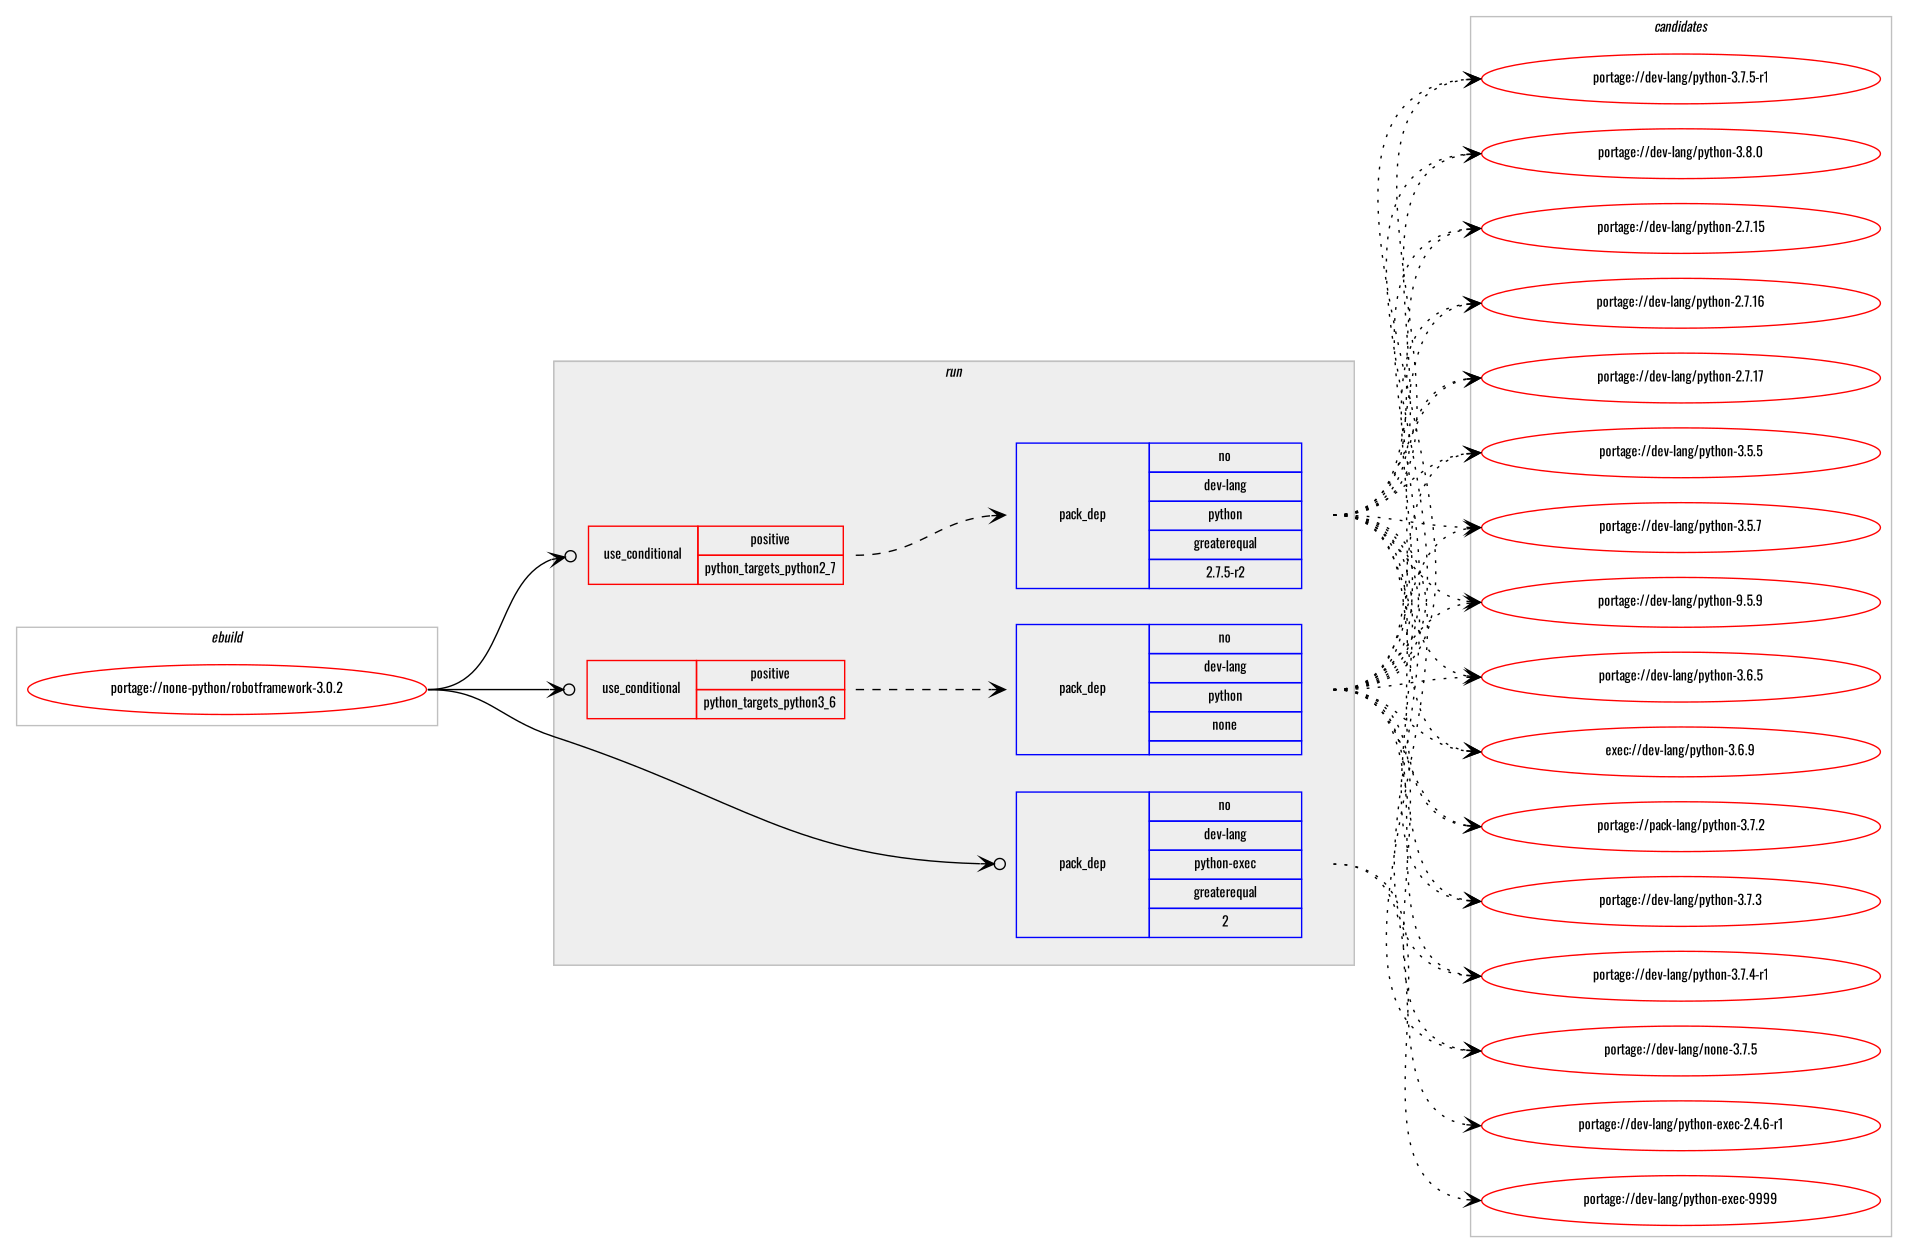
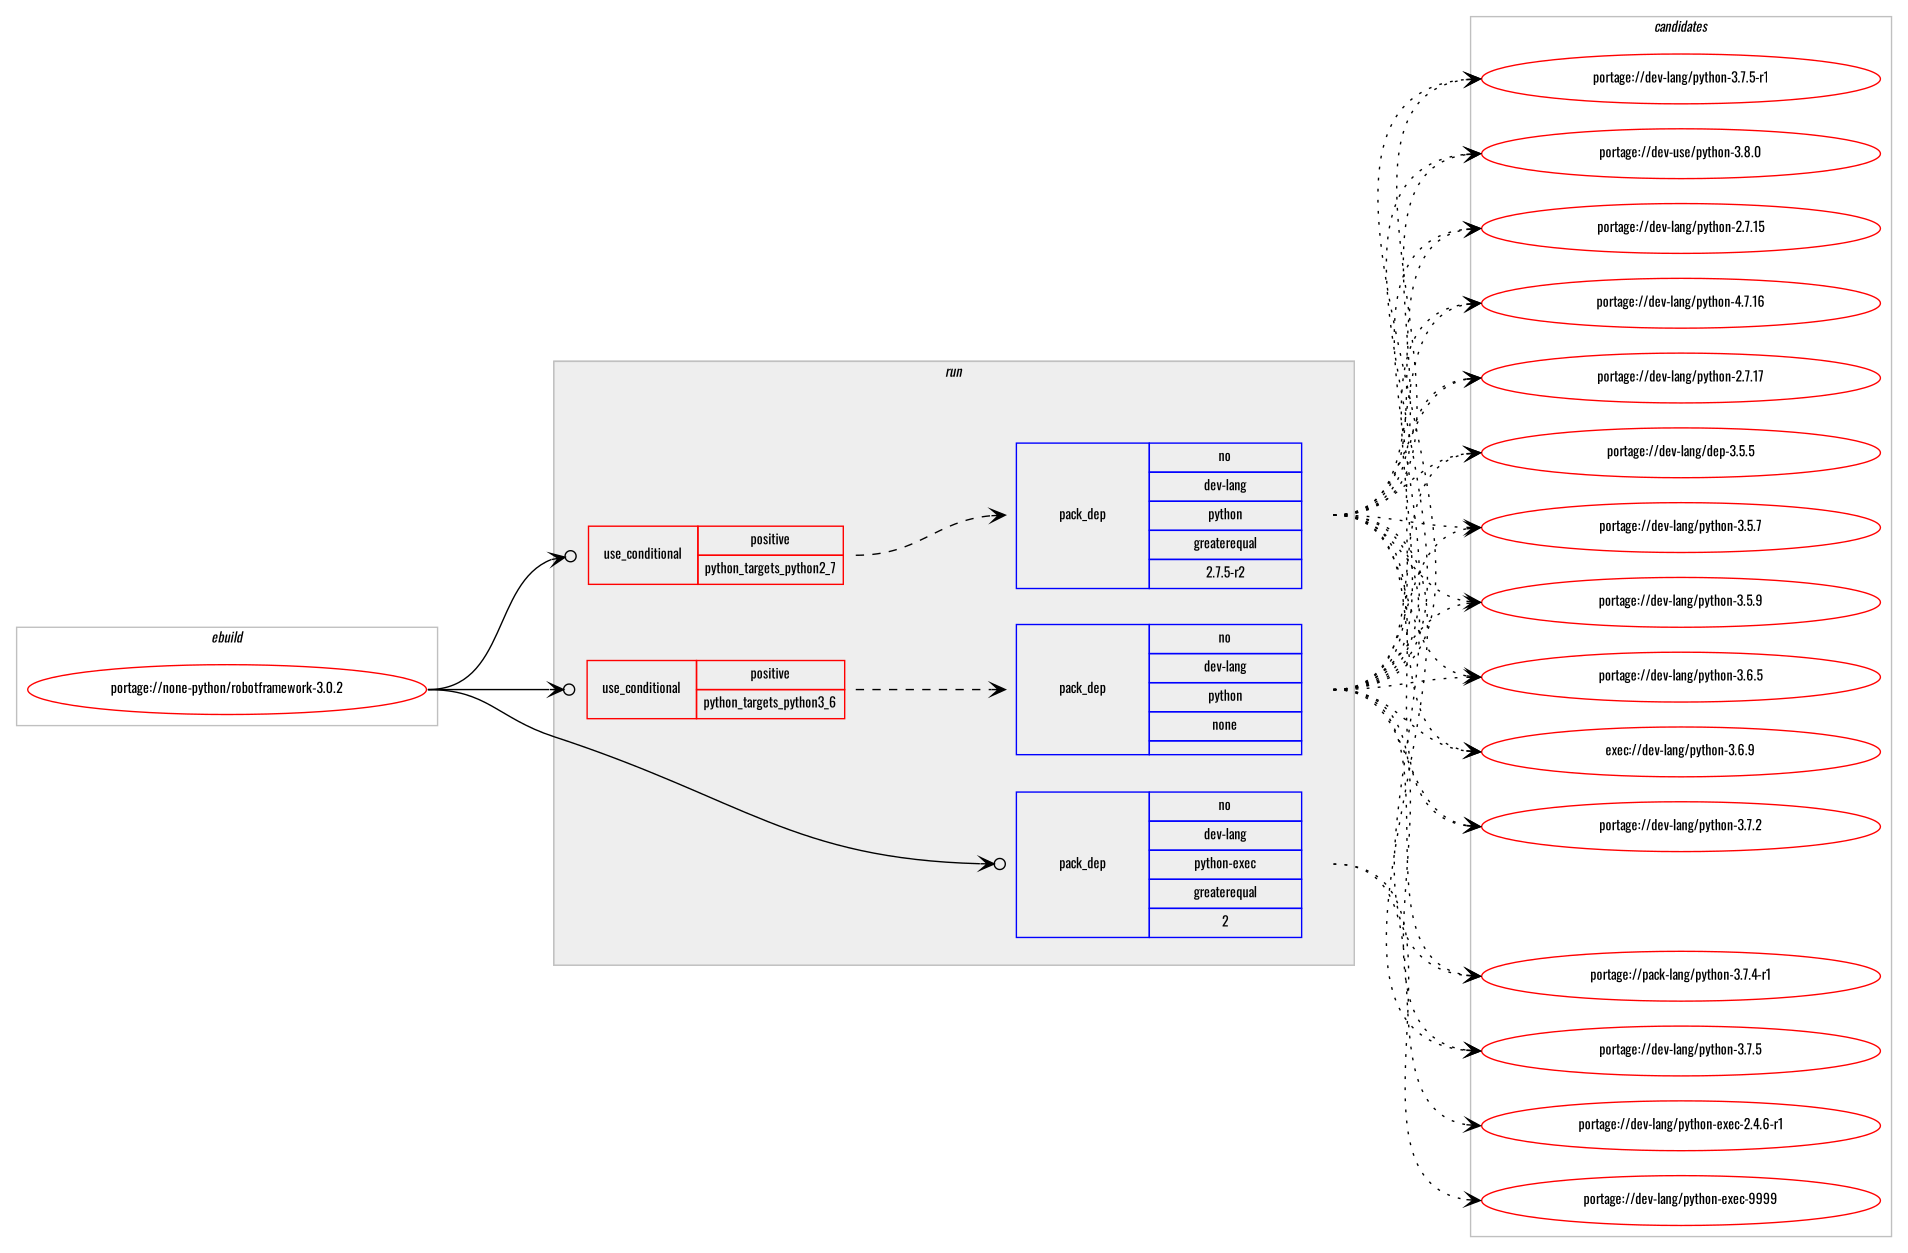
(1681, 154) -> (1681, 154)
(1681, 303) -> (1681, 303)
(1681, 453) -> (1681, 453)
(1681, 602) -> (1681, 602)
(1681, 827) -> (1681, 827)
(1681, 901) -> none
(1681, 976) -> (1681, 976)
(1681, 1051) -> (1681, 1051)
